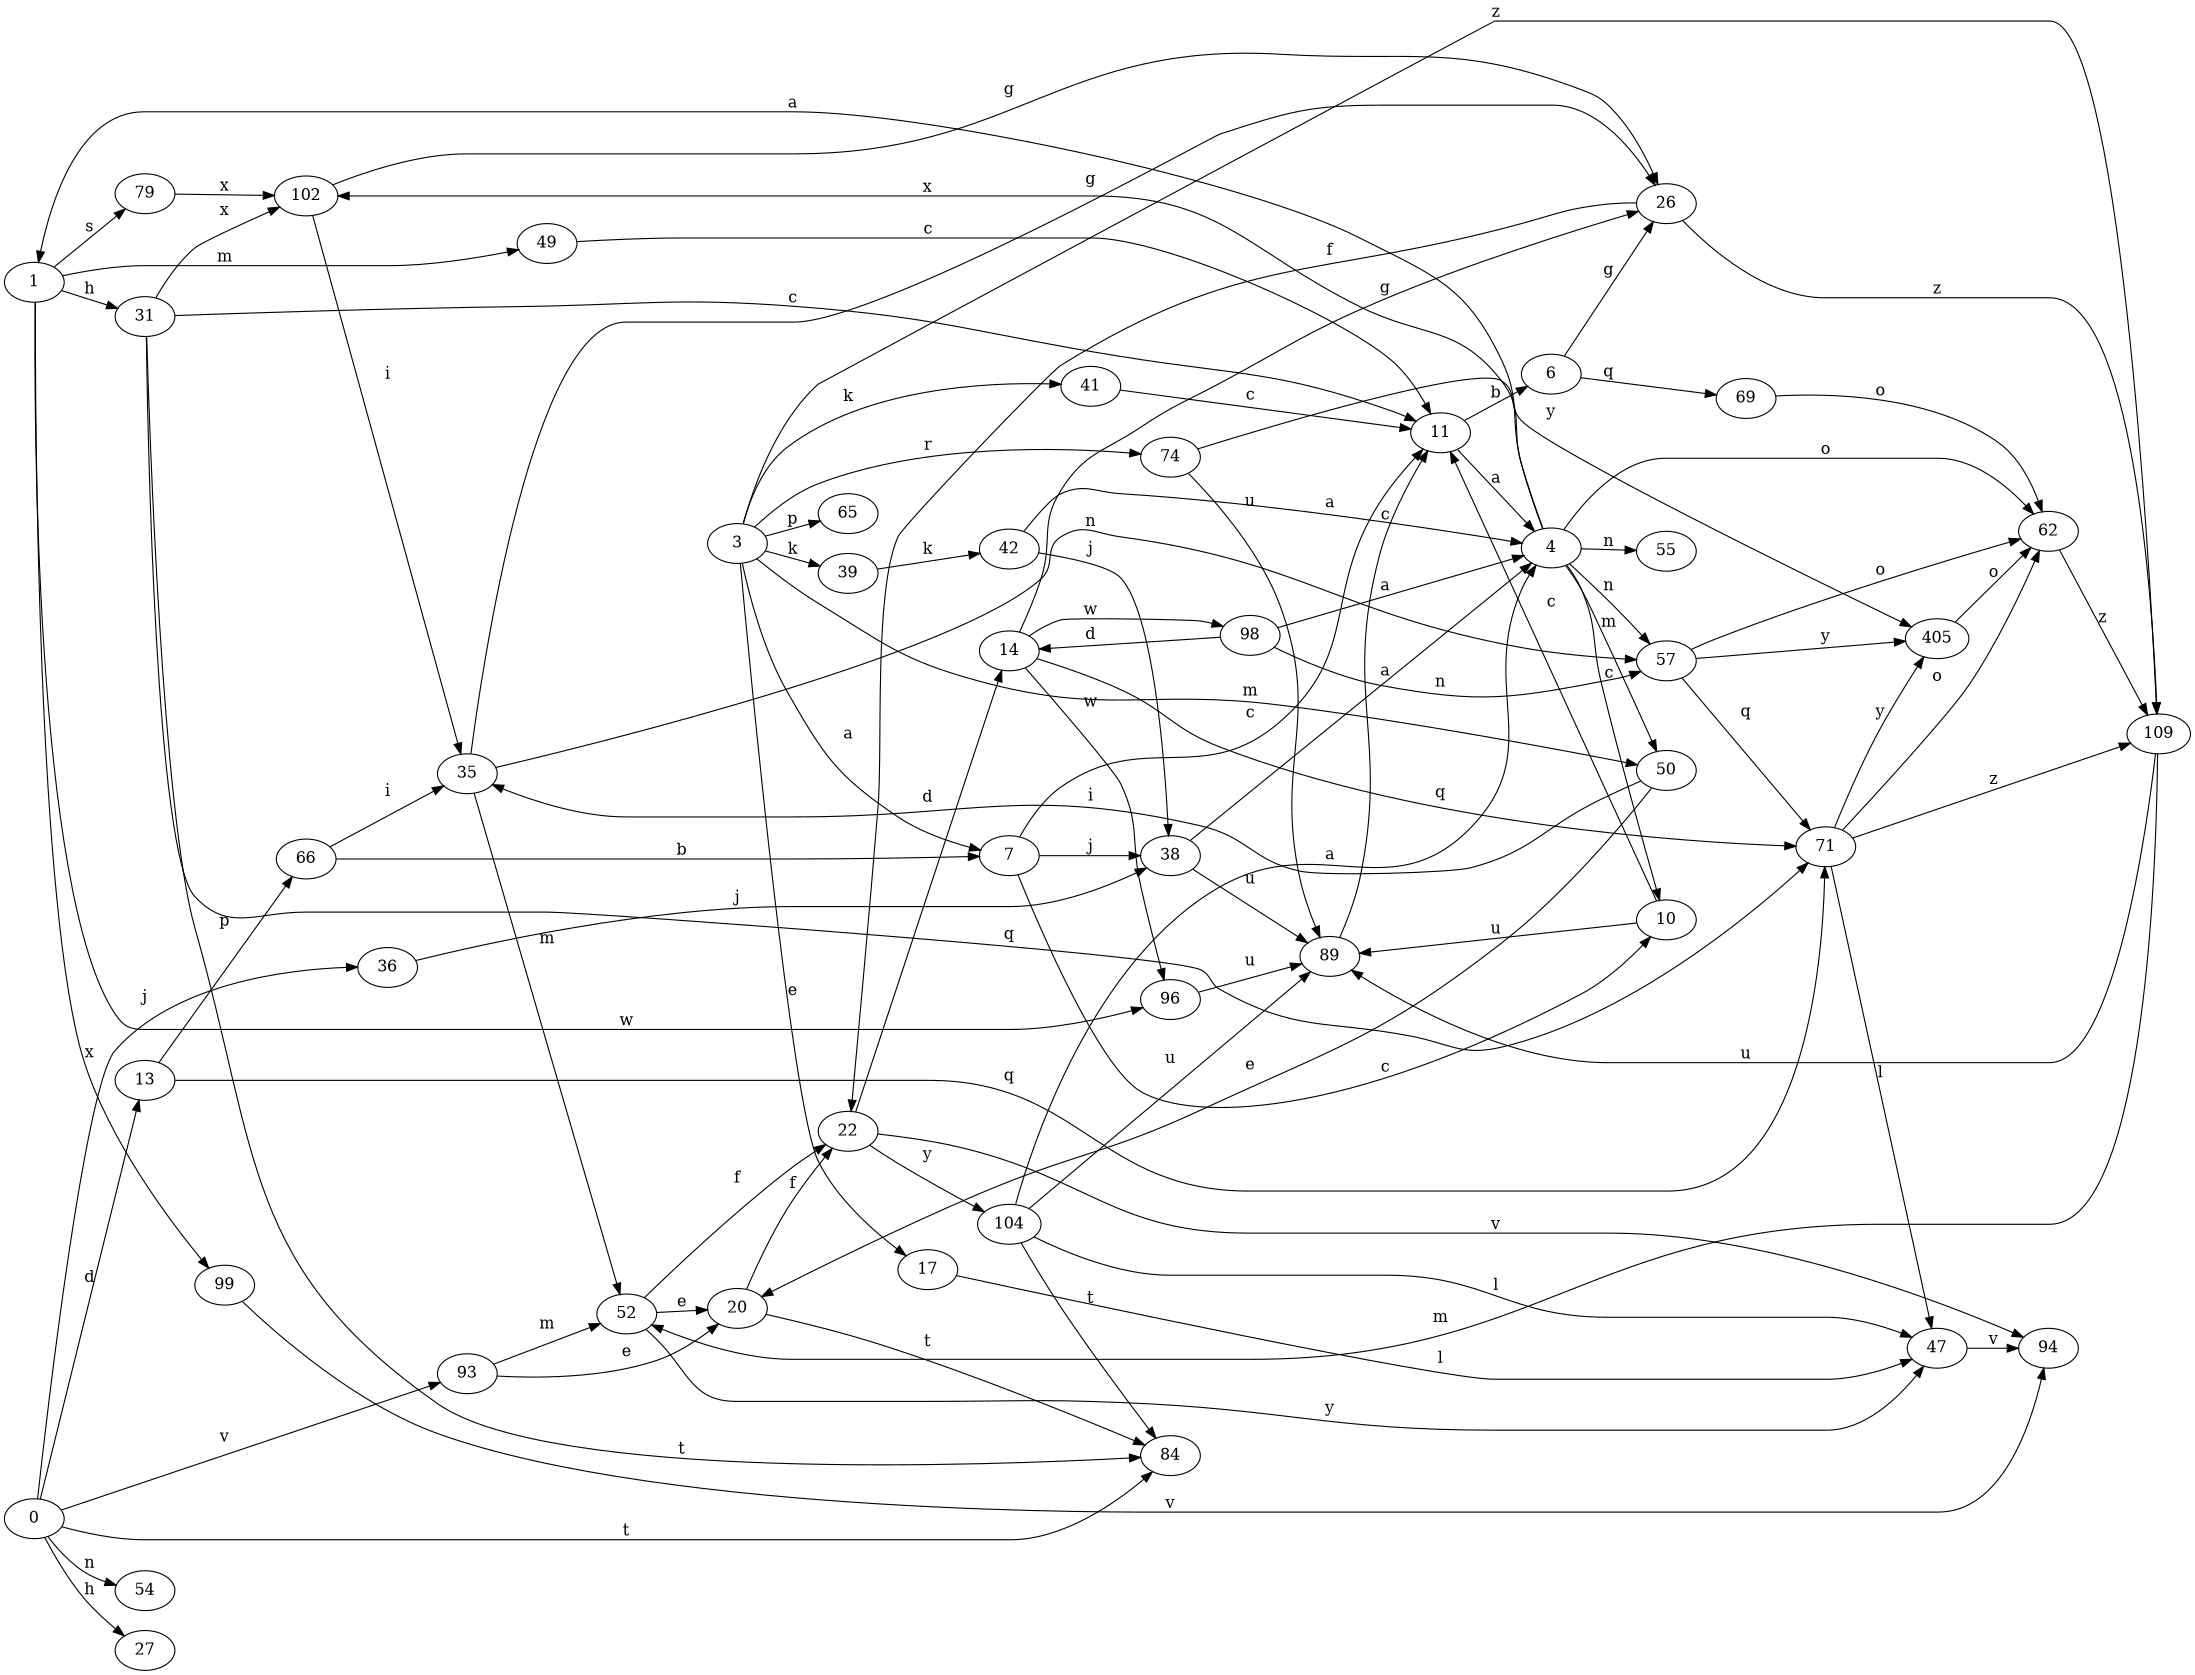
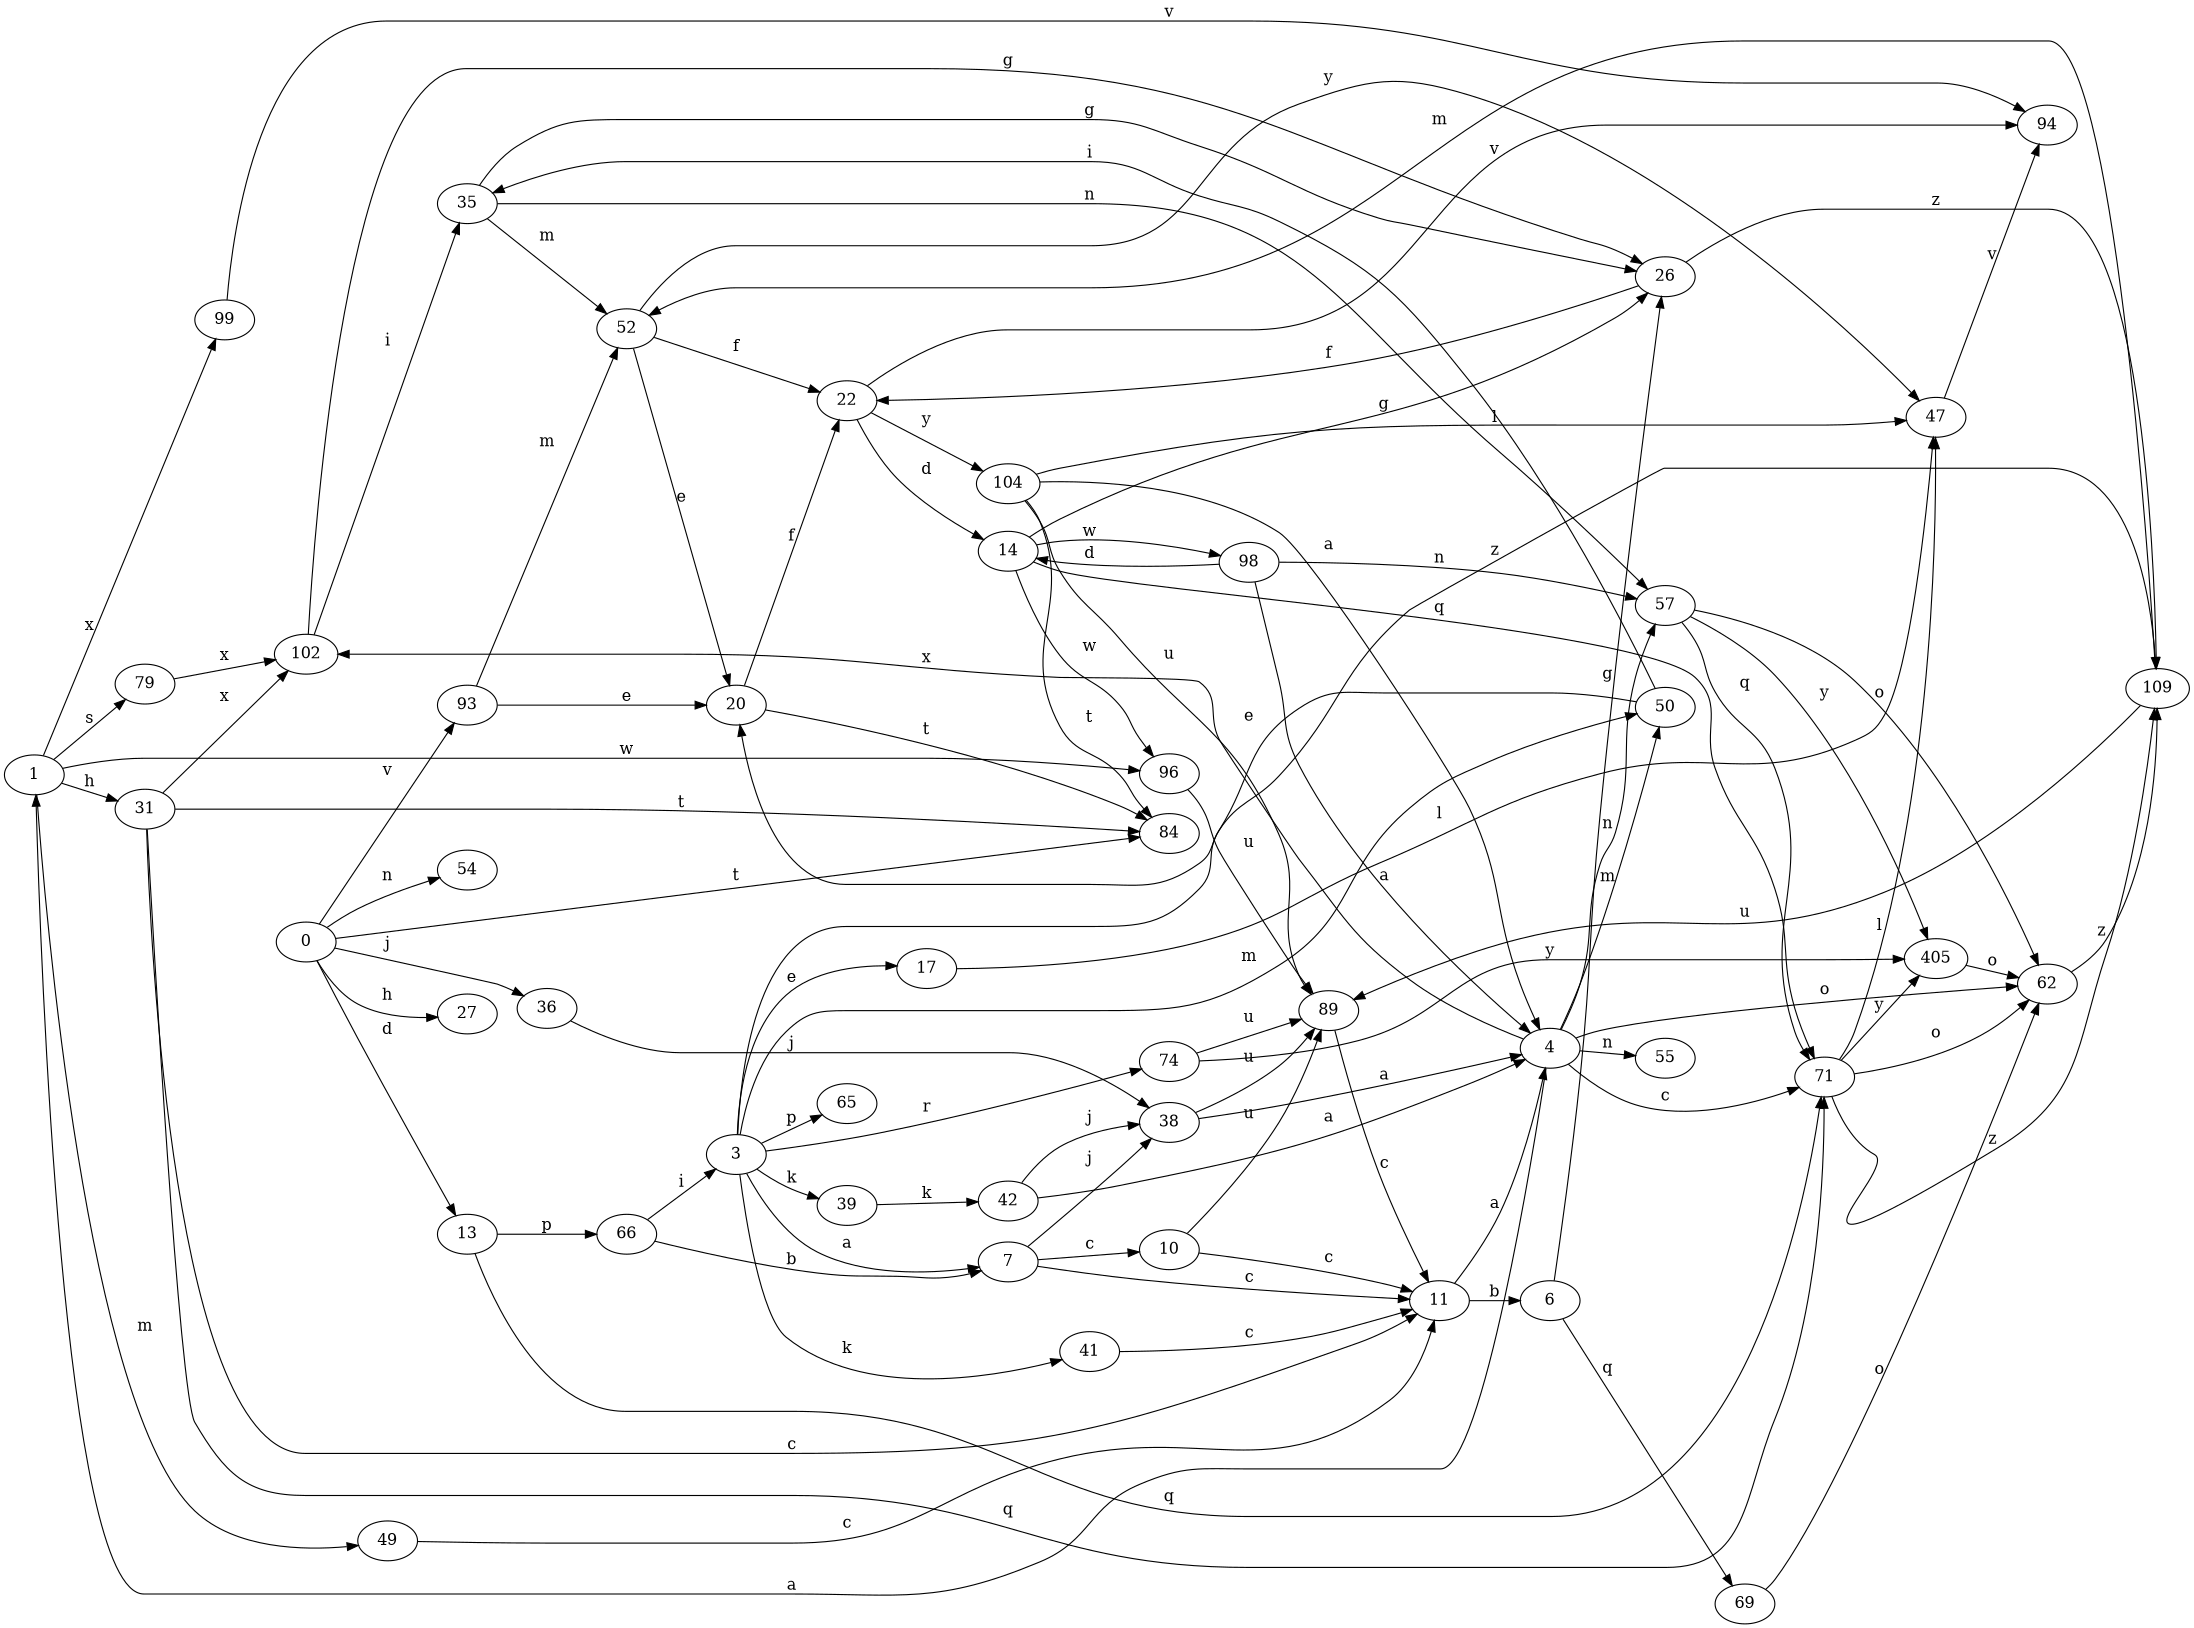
(1612, 726) -> (1673, 1111)
(382, 819) -> (677, 1198)
